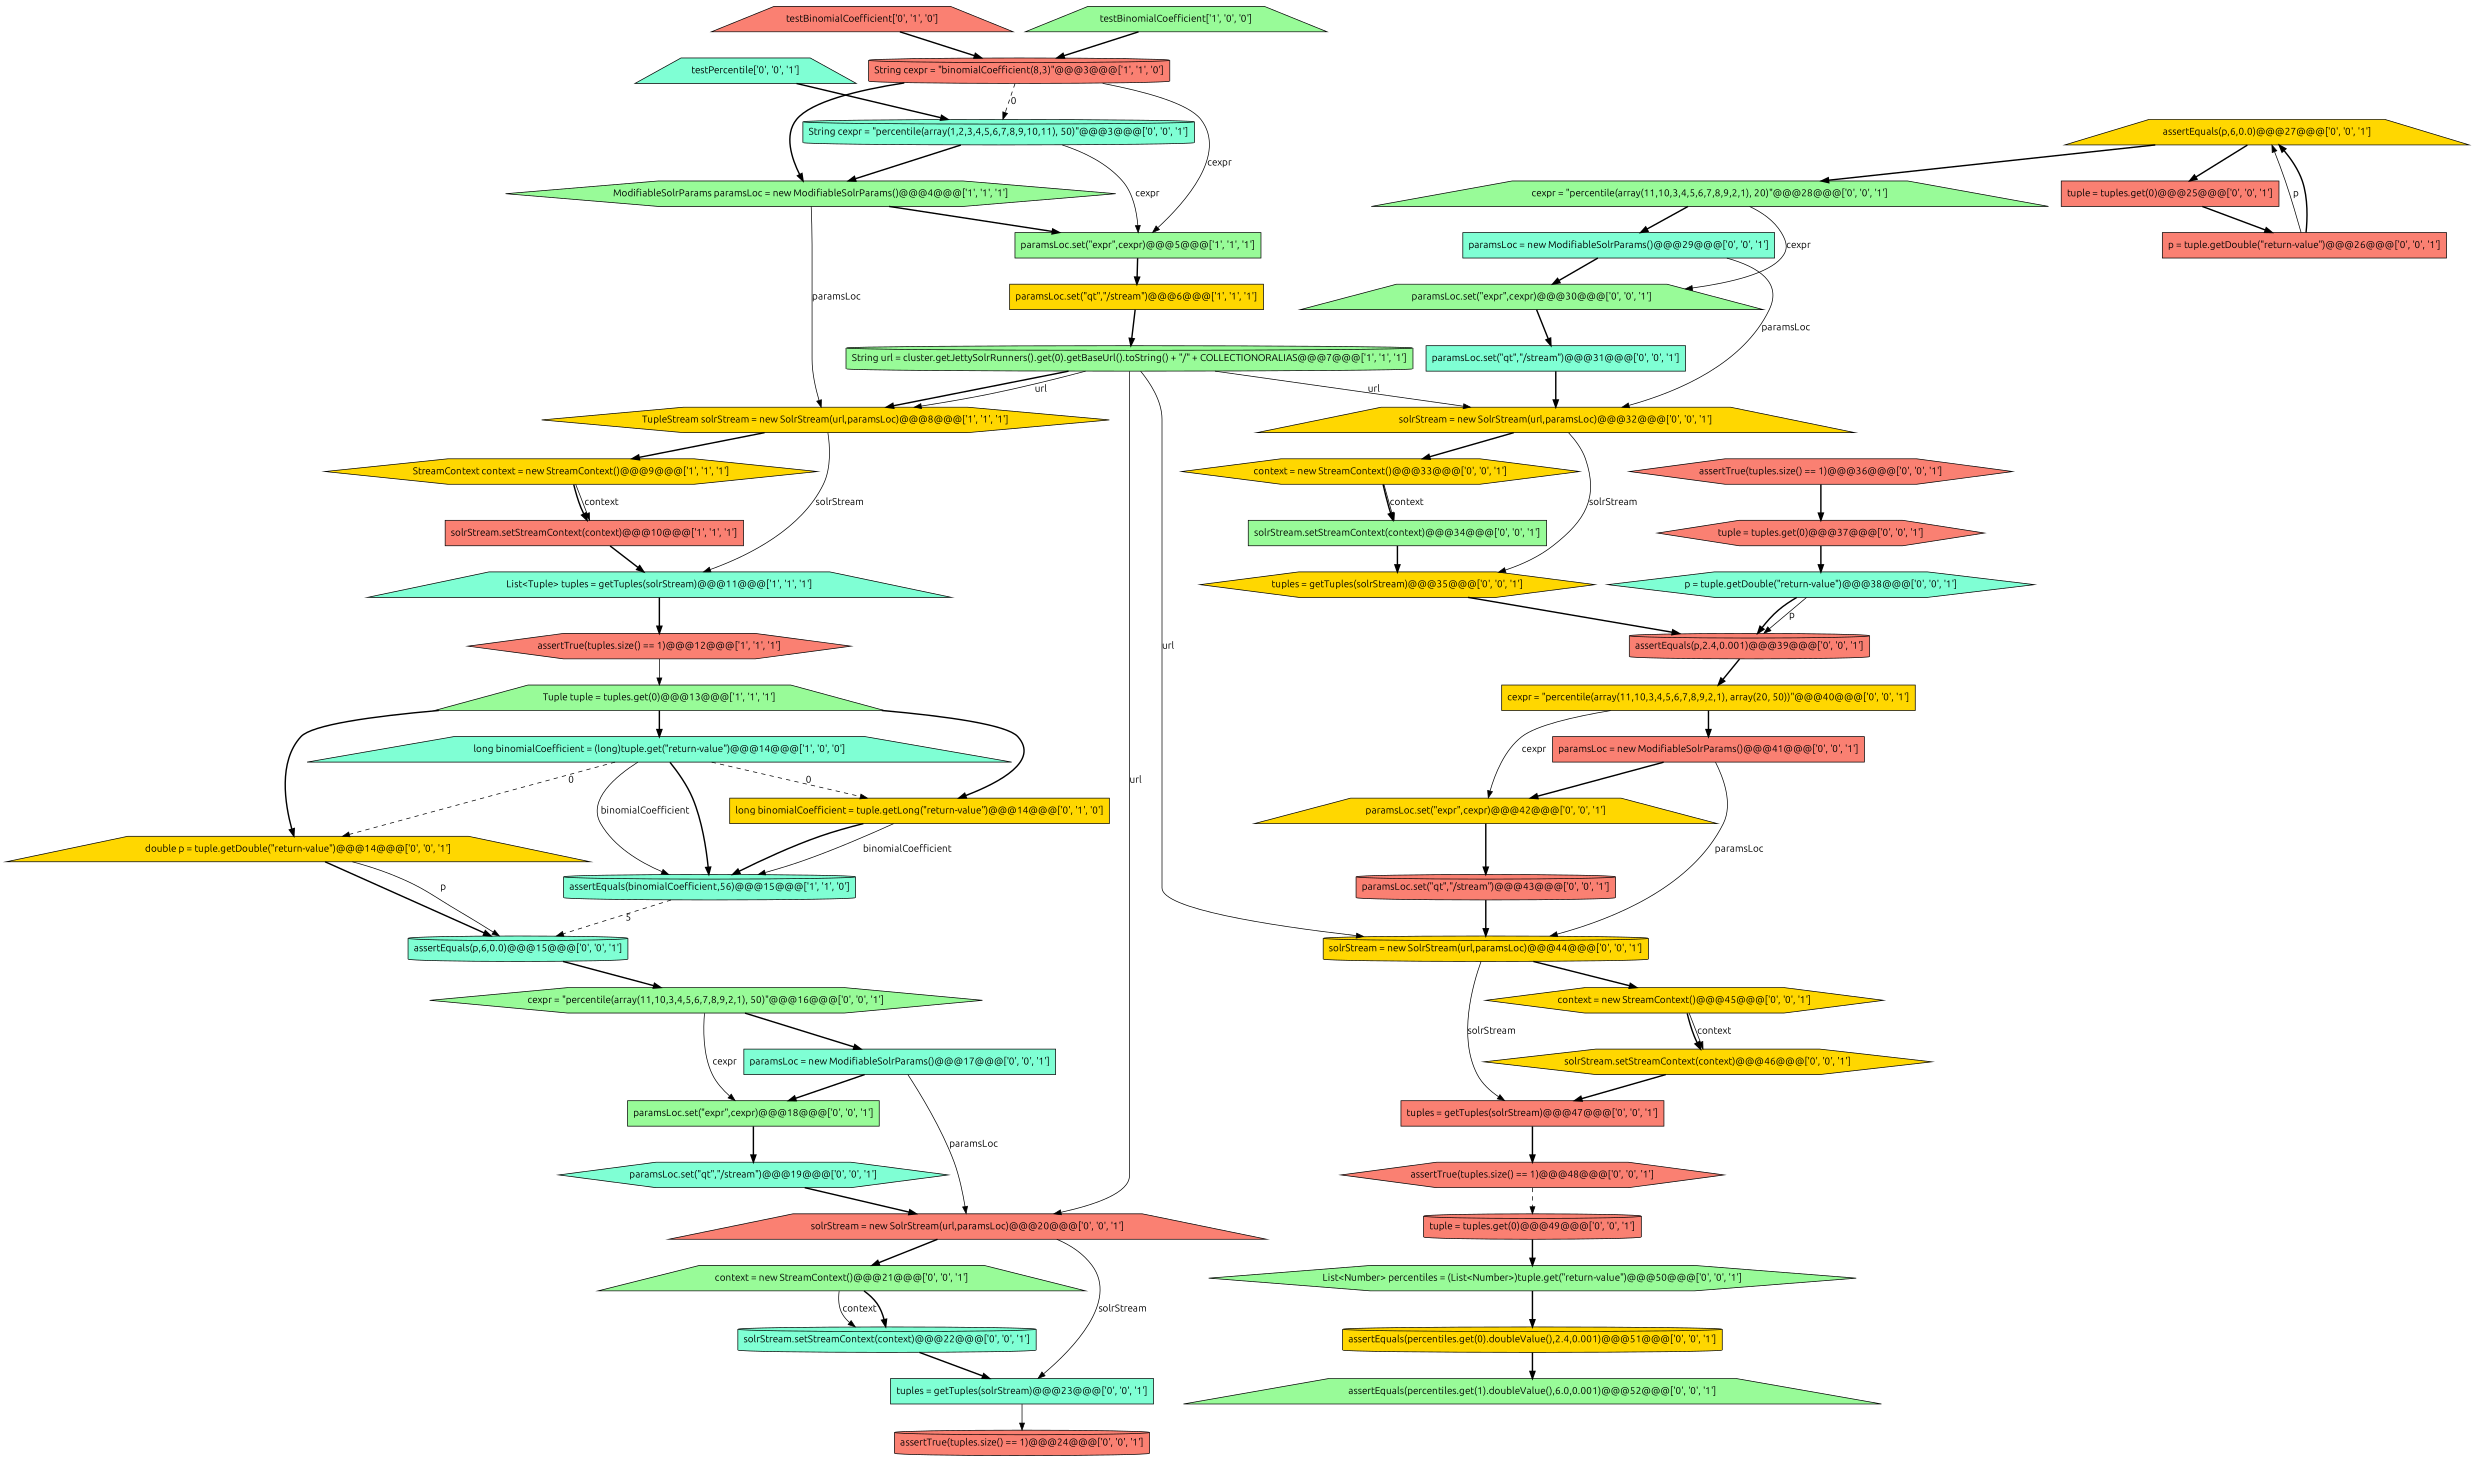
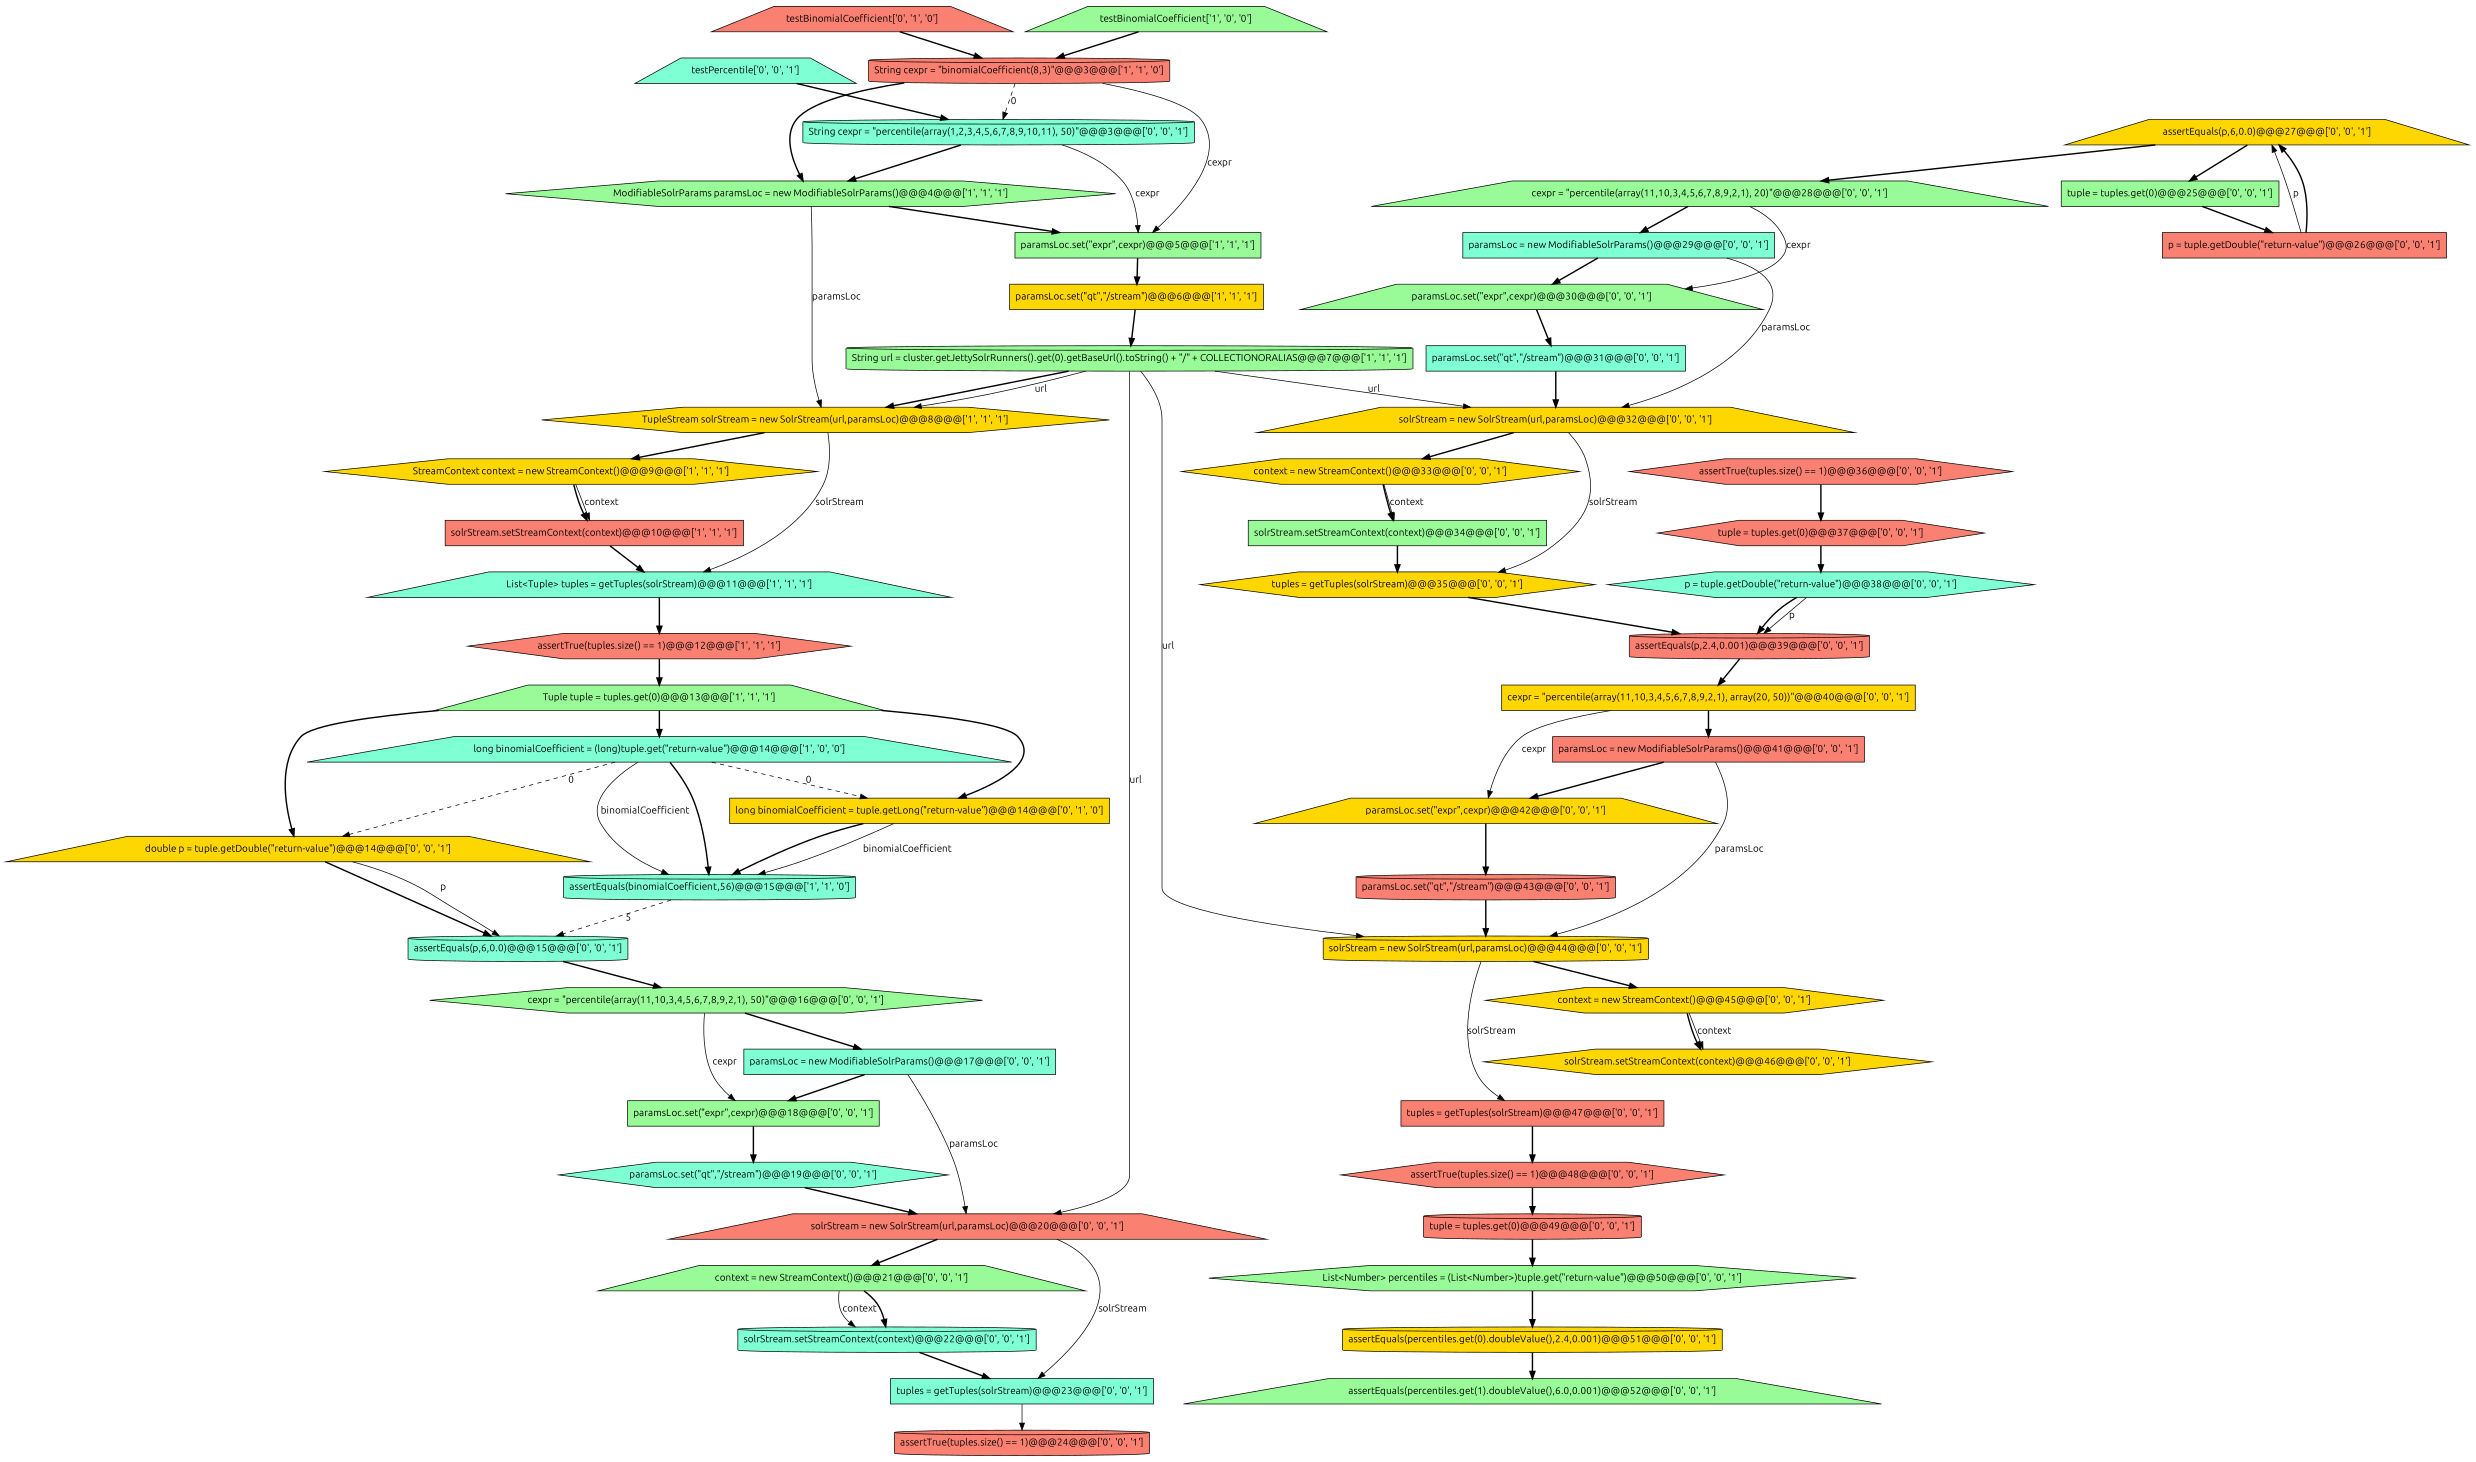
(2170, 194) -> (2170, 194)
(659, 668) -> (659, 668)
(1624, 1087) -> none
(1532, 1197) -> (1532, 1197)
